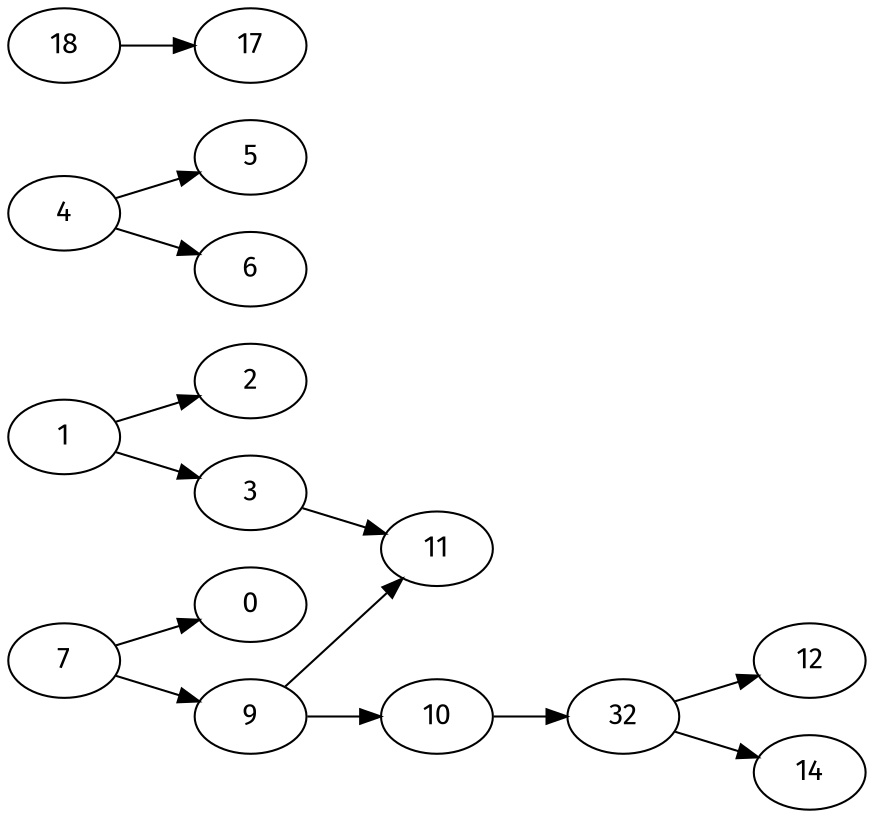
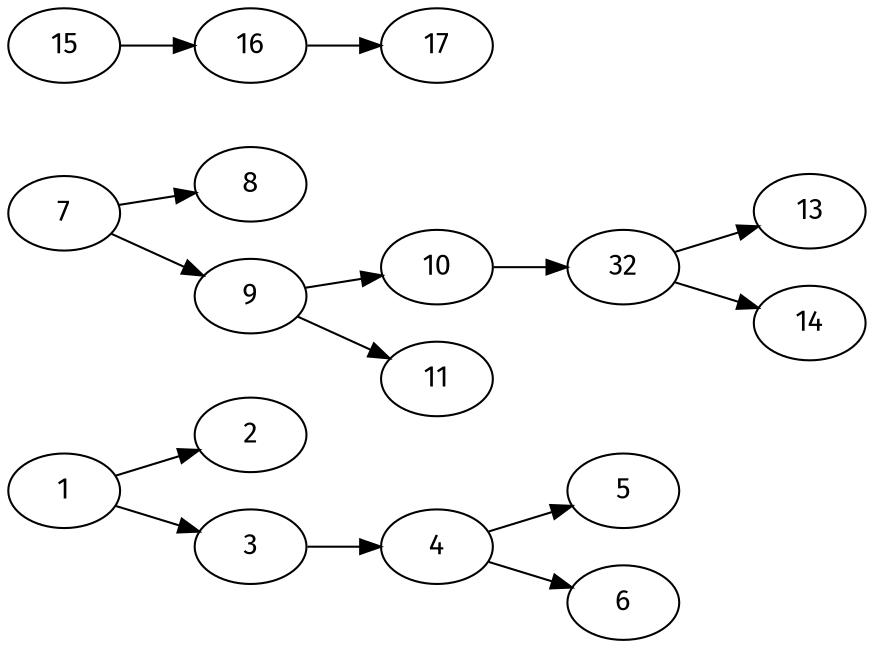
none -> (64, 46)
(64, 46) -> (251, 46)
(334, 518) -> (334, 547)
(251, 605) -> (251, 184)
(810, 661) -> (810, 211)
